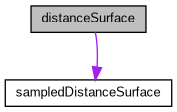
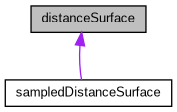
(97, 50) -> (80, 63)
